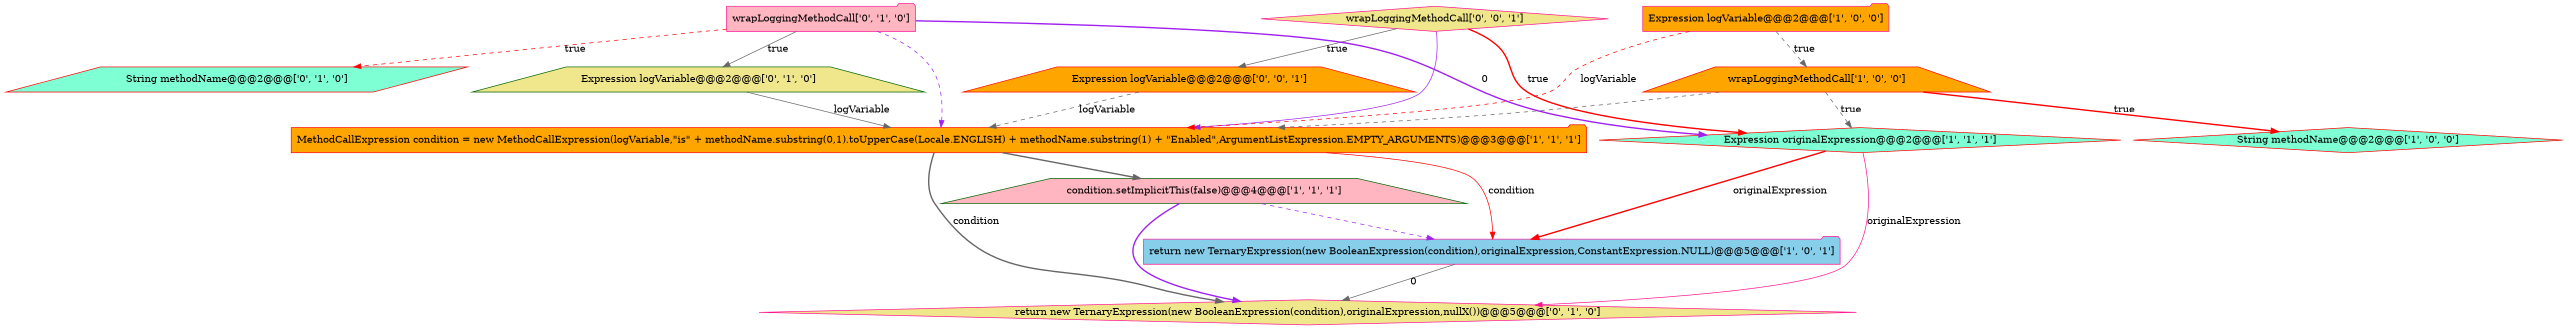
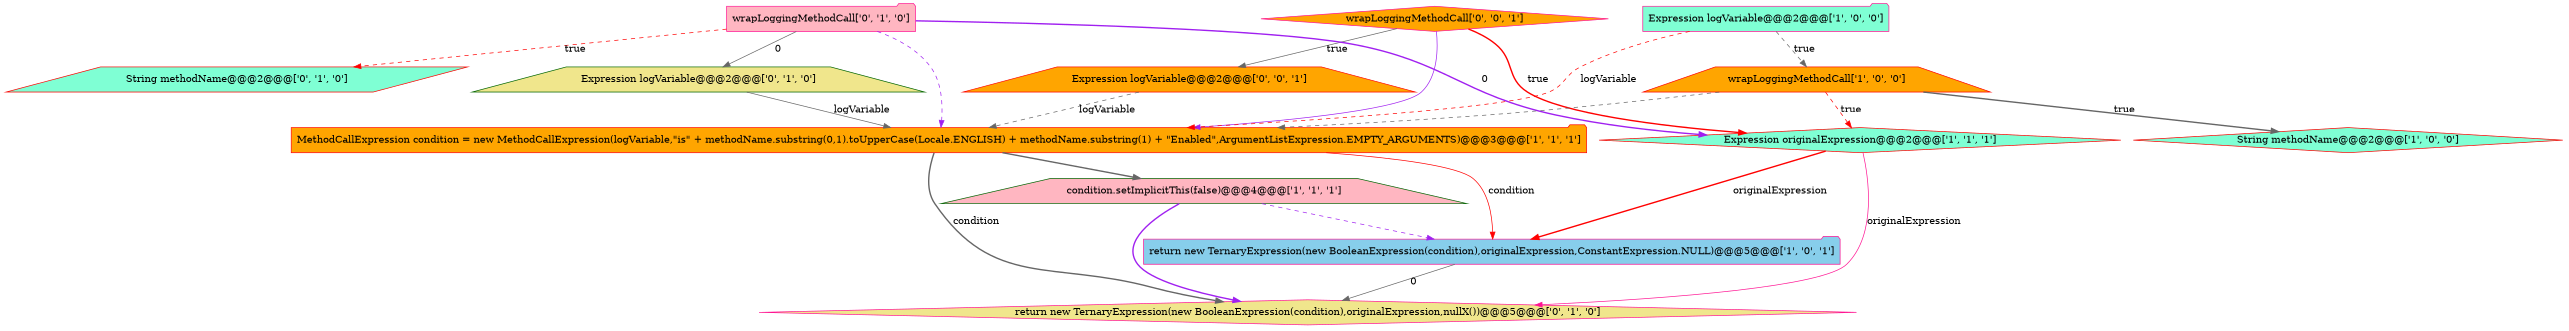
(1435, 19) -> (1435, 19)
(1766, 19) -> (1766, 19)
(778, 49) -> (778, 49)
(1836, 107) -> (1836, 107)
(2097, 111) -> (2097, 111)
